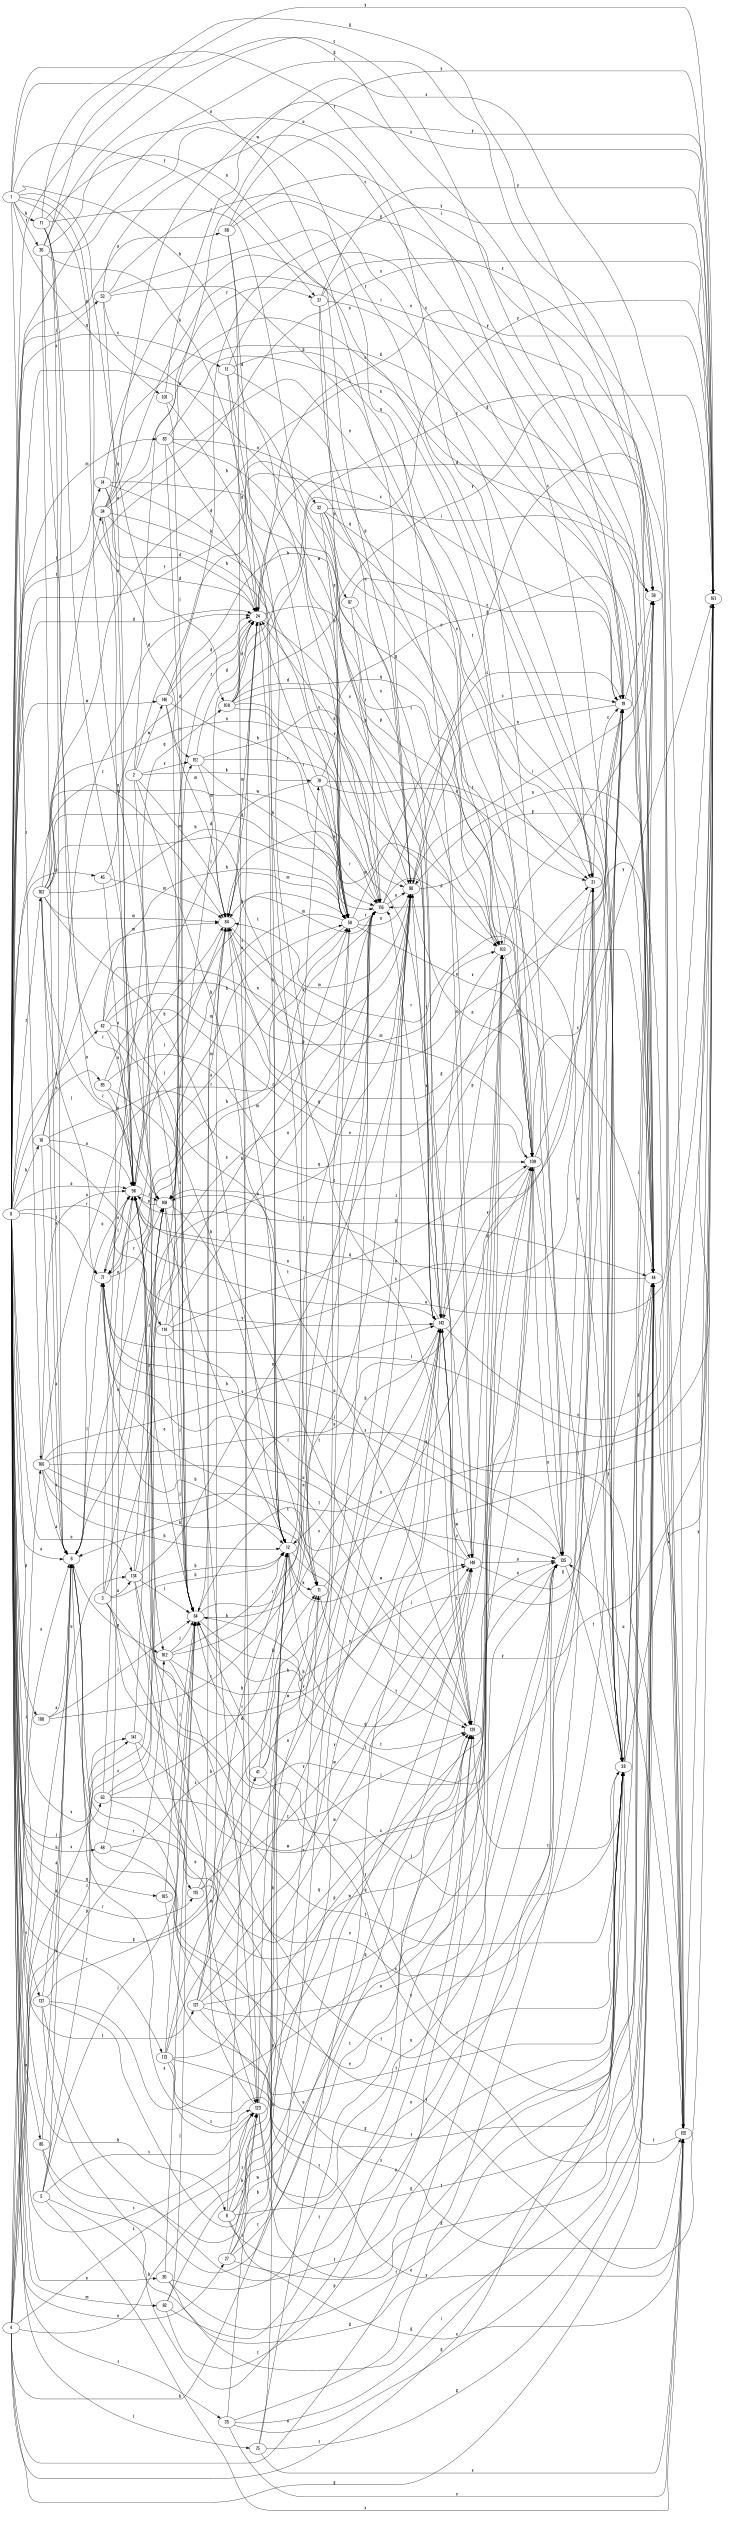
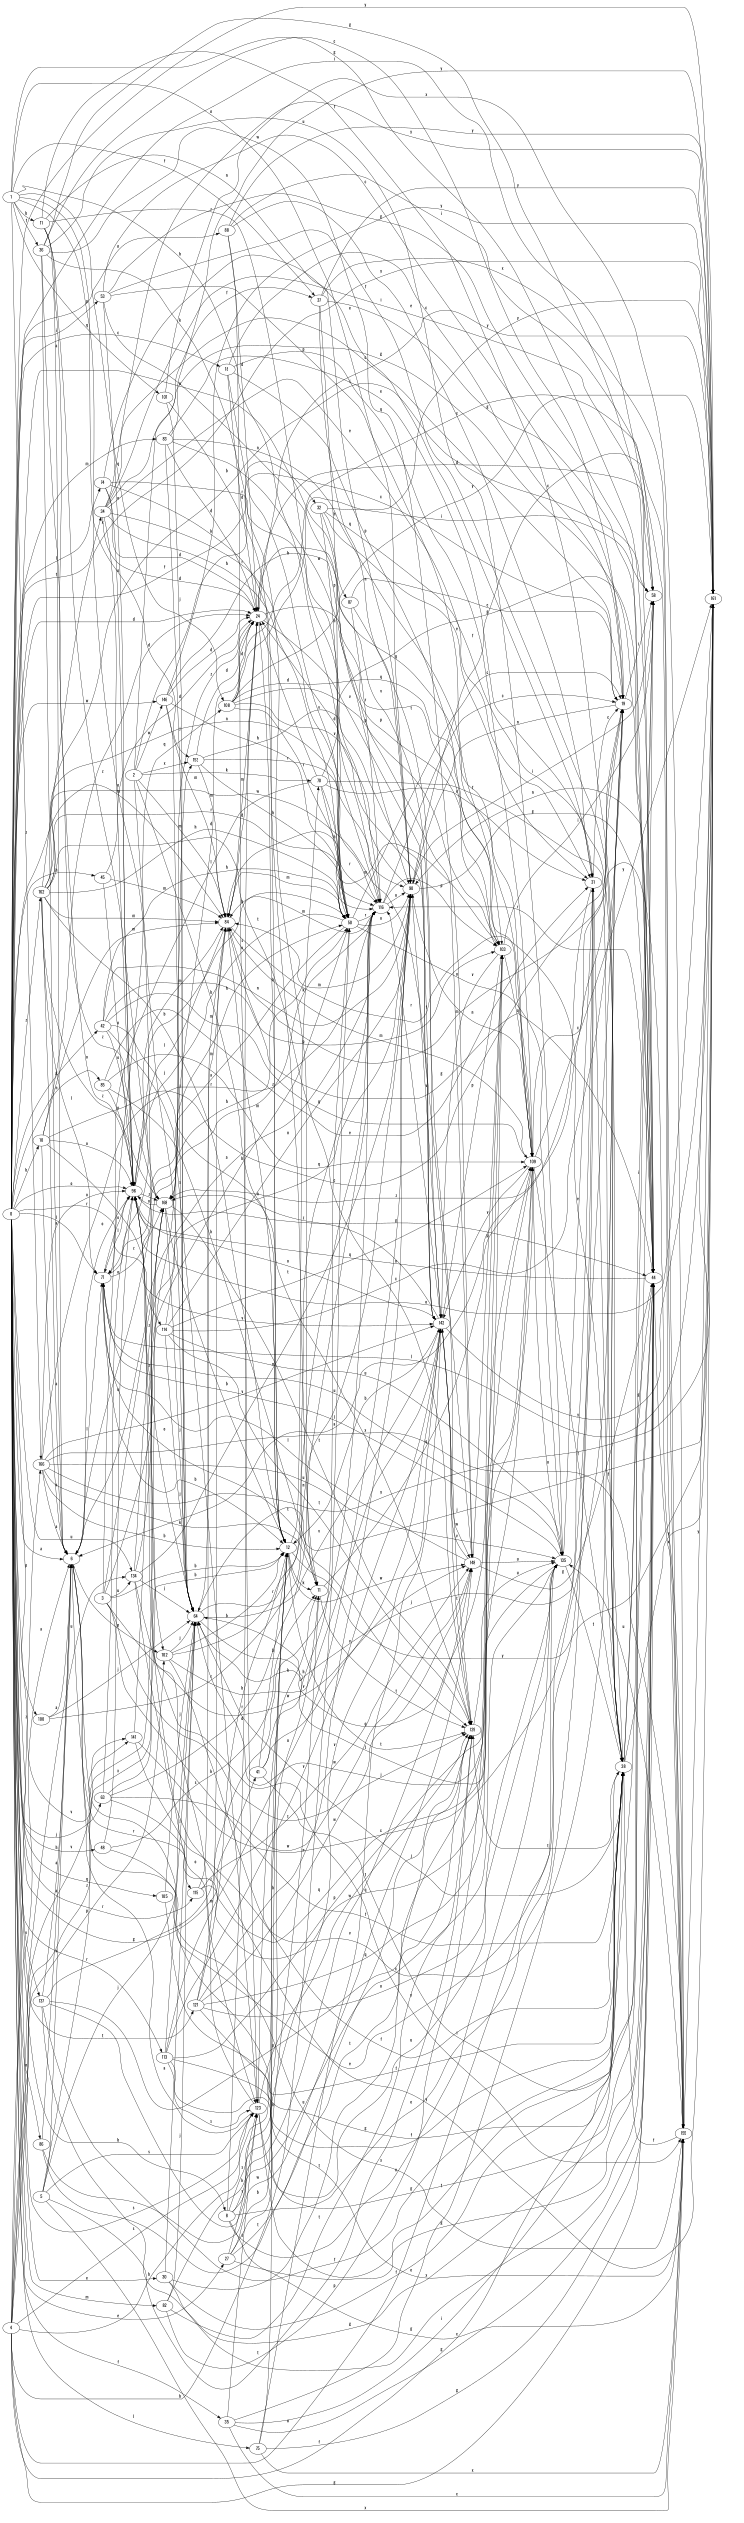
(532, 996) -> (399, 1390)
